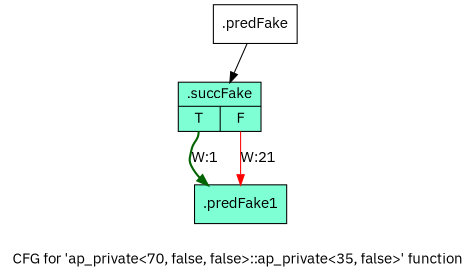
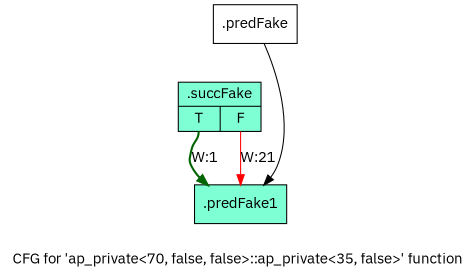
(241, 58) -> (283, 110)
